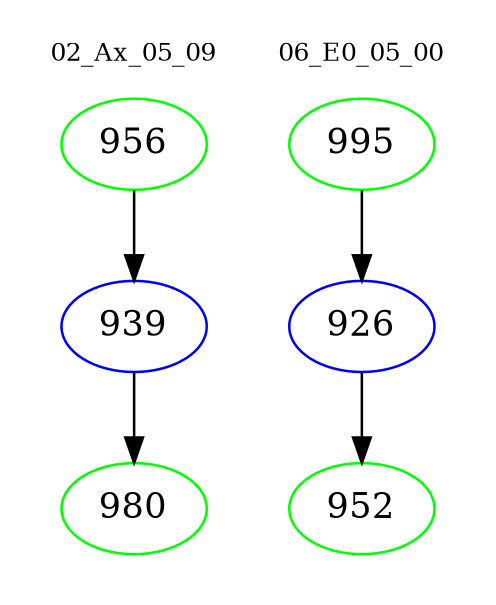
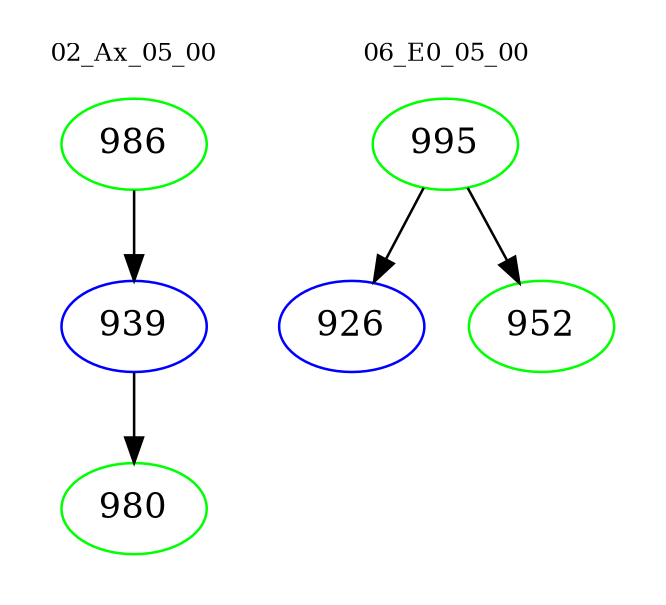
(134, 54) -> (134, 54)
(134, 144) -> (134, 144)
(362, 405) -> (487, 224)
